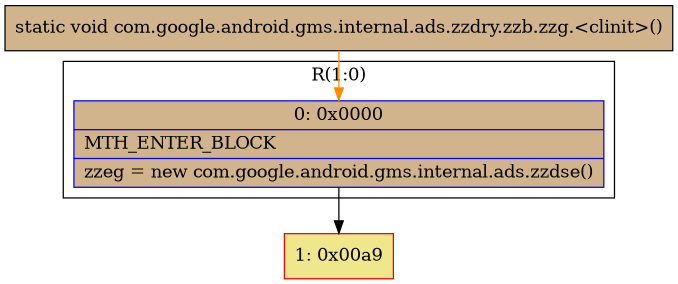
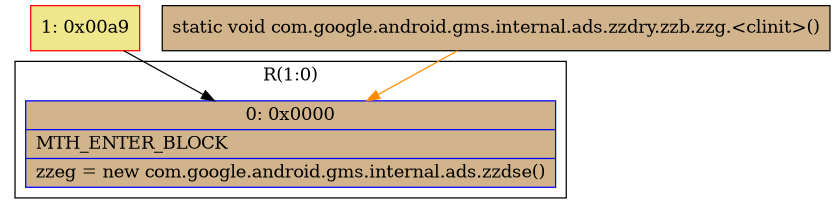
(339, 206) -> (163, 73)
